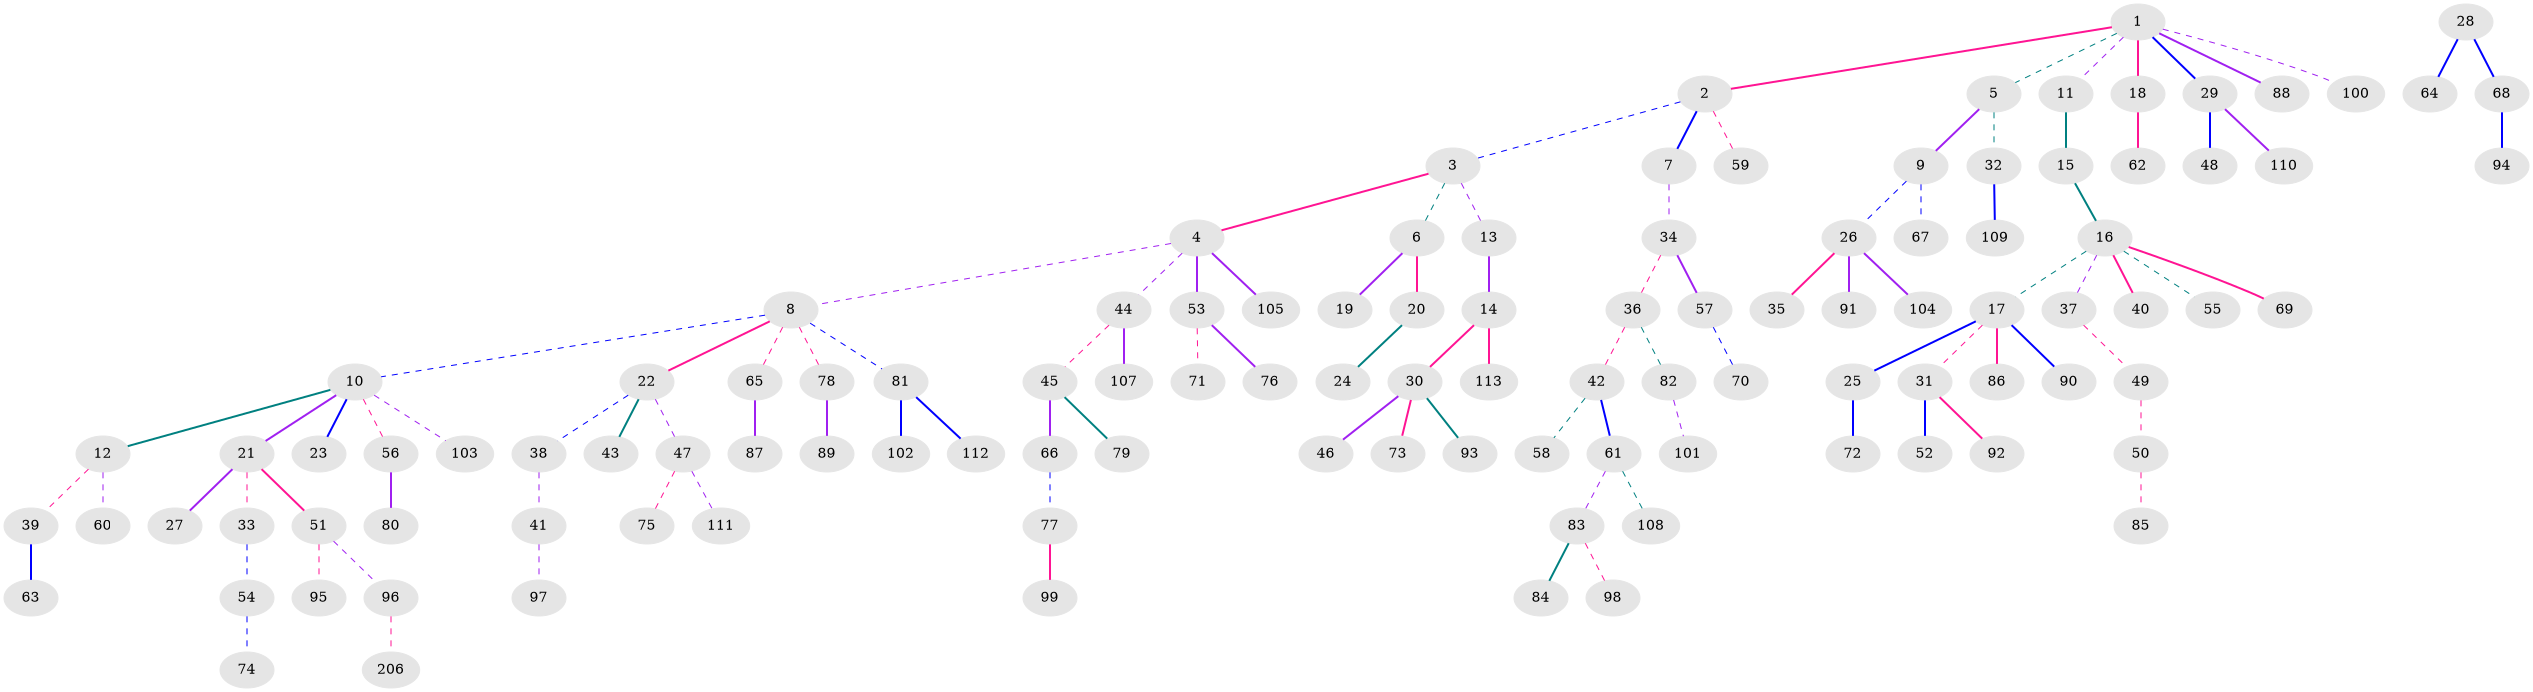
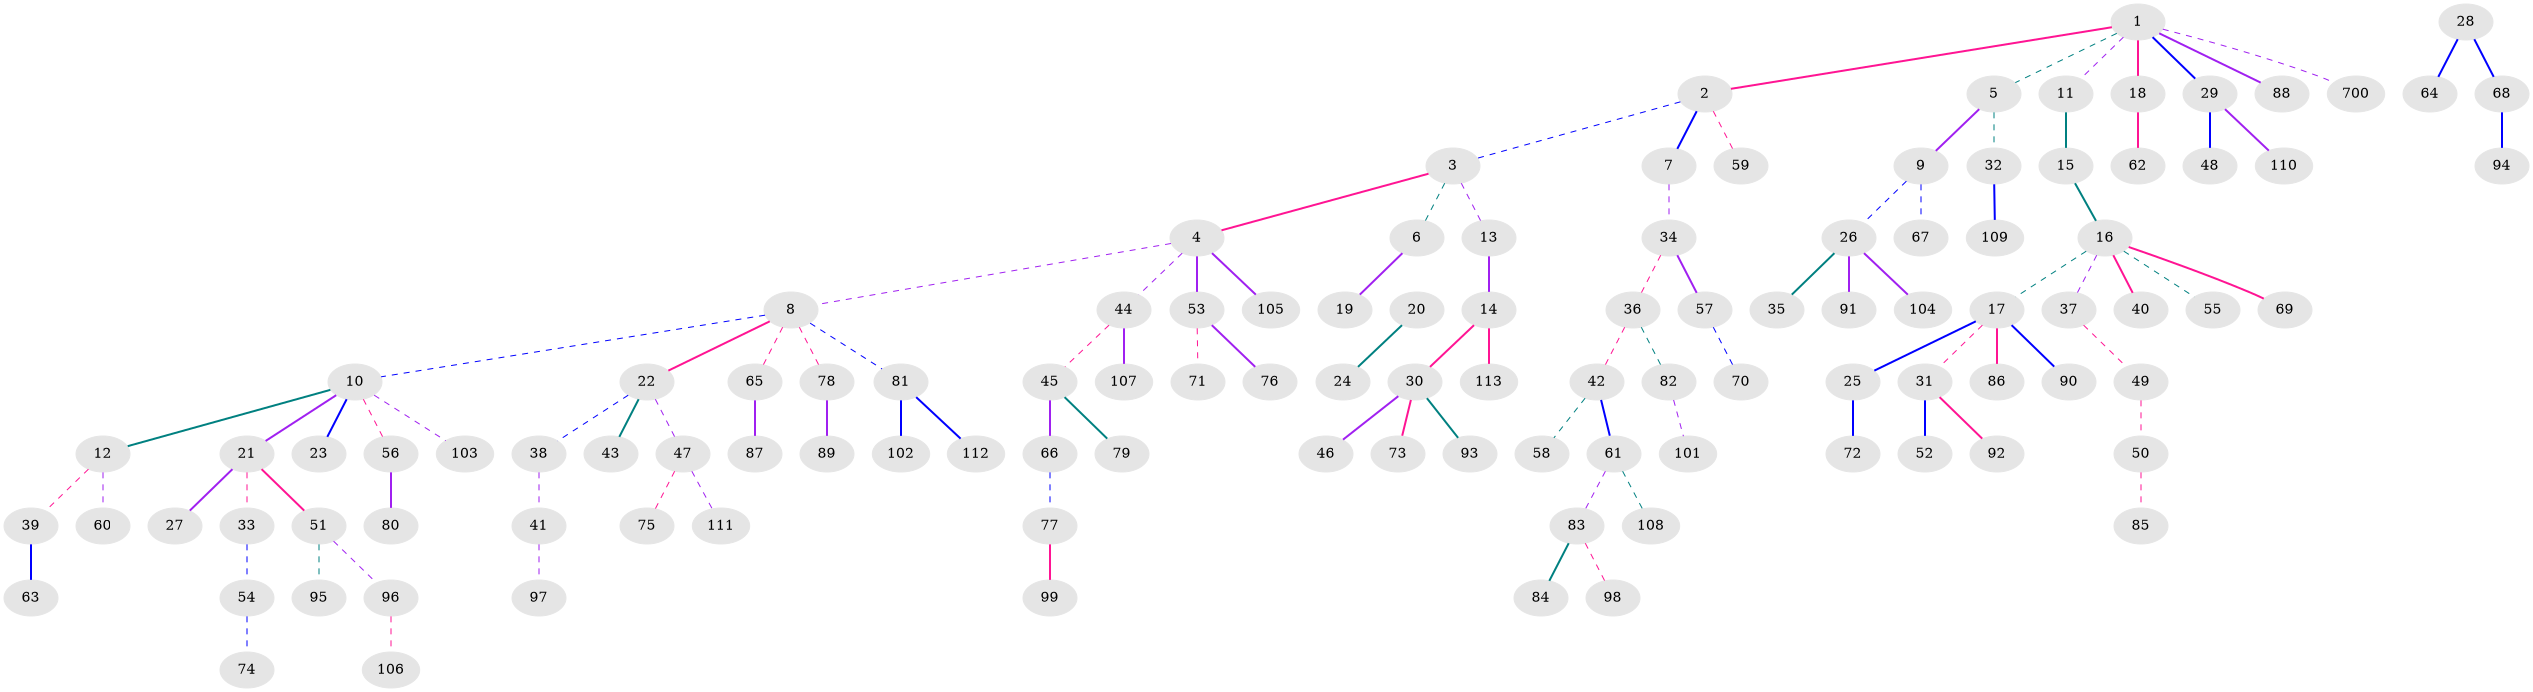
(2356, 94) -> (2356, 94)
(1417, 274) -> none
(1813, 274) -> (1813, 274)
(319, 562) -> (319, 562)
(391, 670) -> (391, 670)
